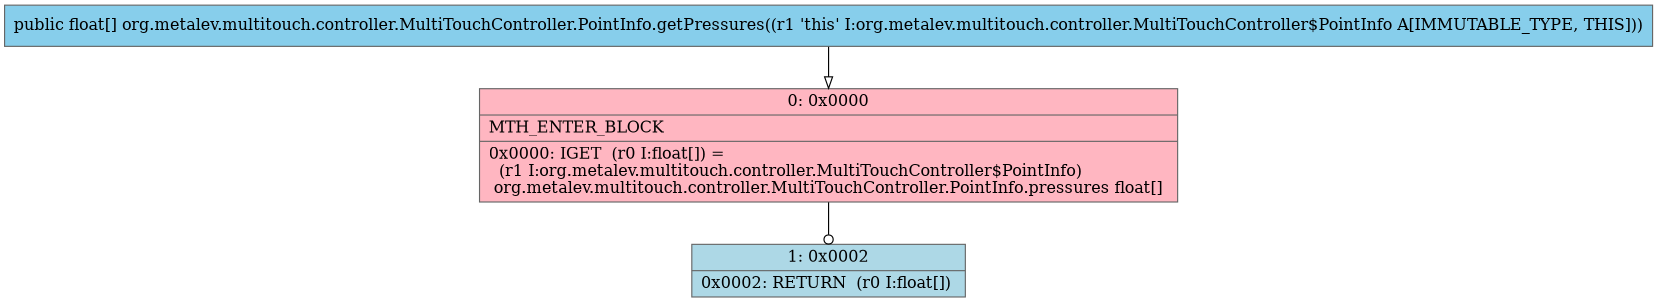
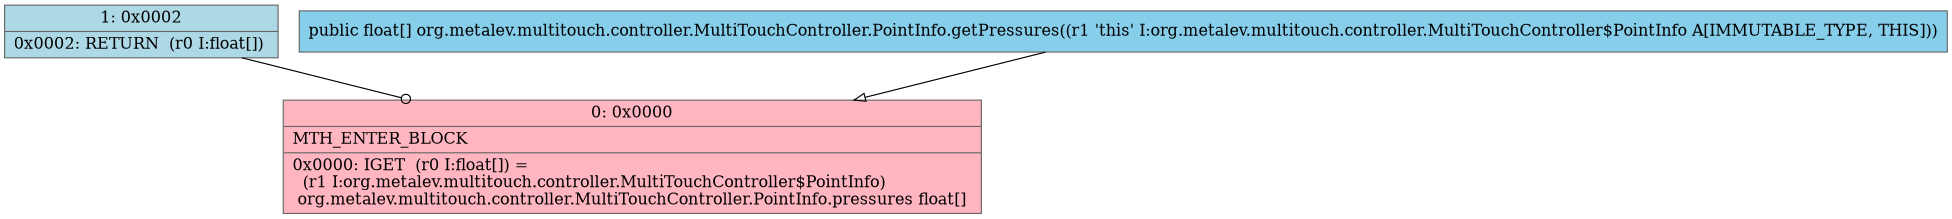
(829, 219) -> (322, 78)
